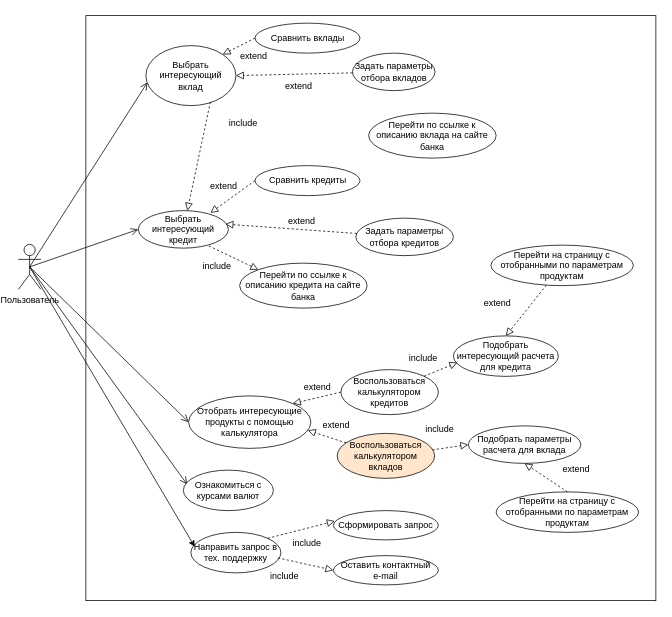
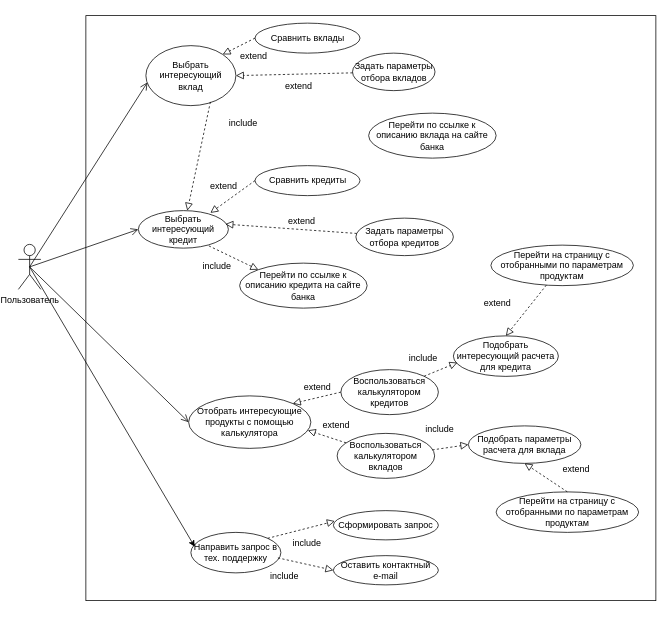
(113, 381) -> none
(386, 456) -> (386, 456)
(228, 490) -> none
